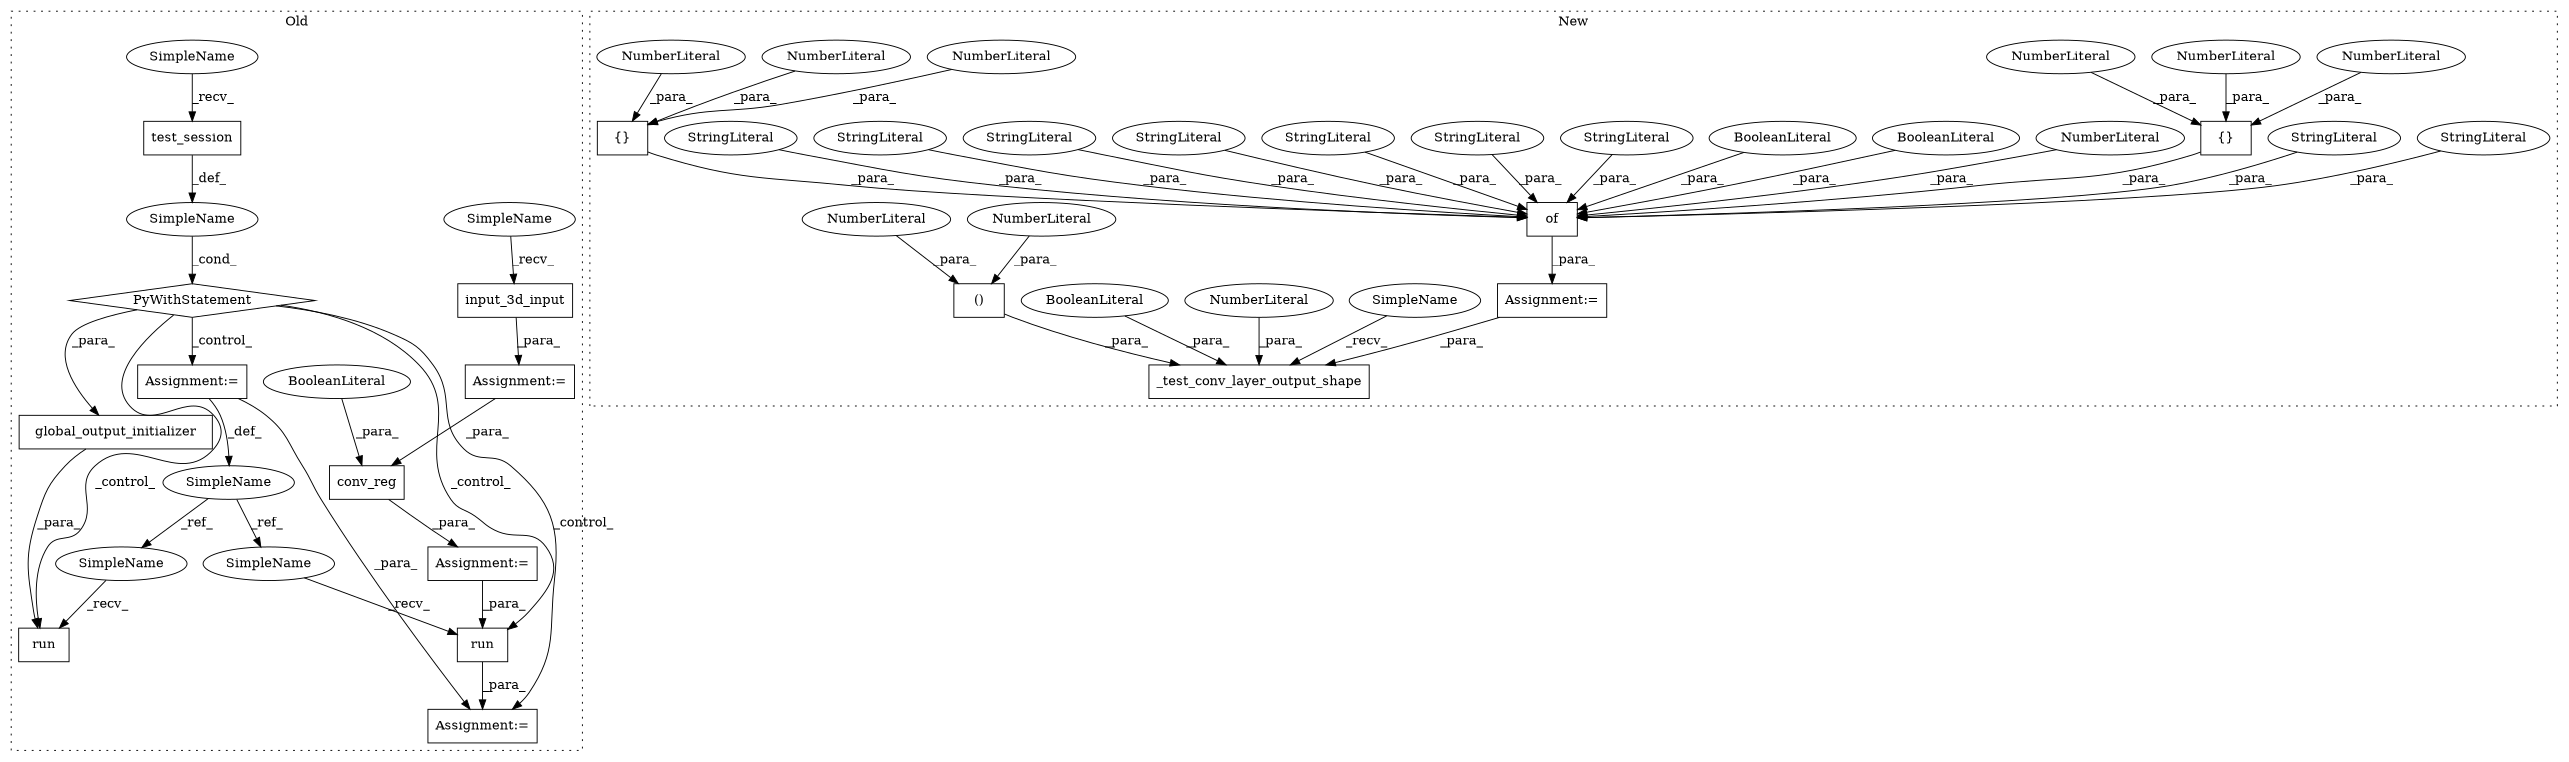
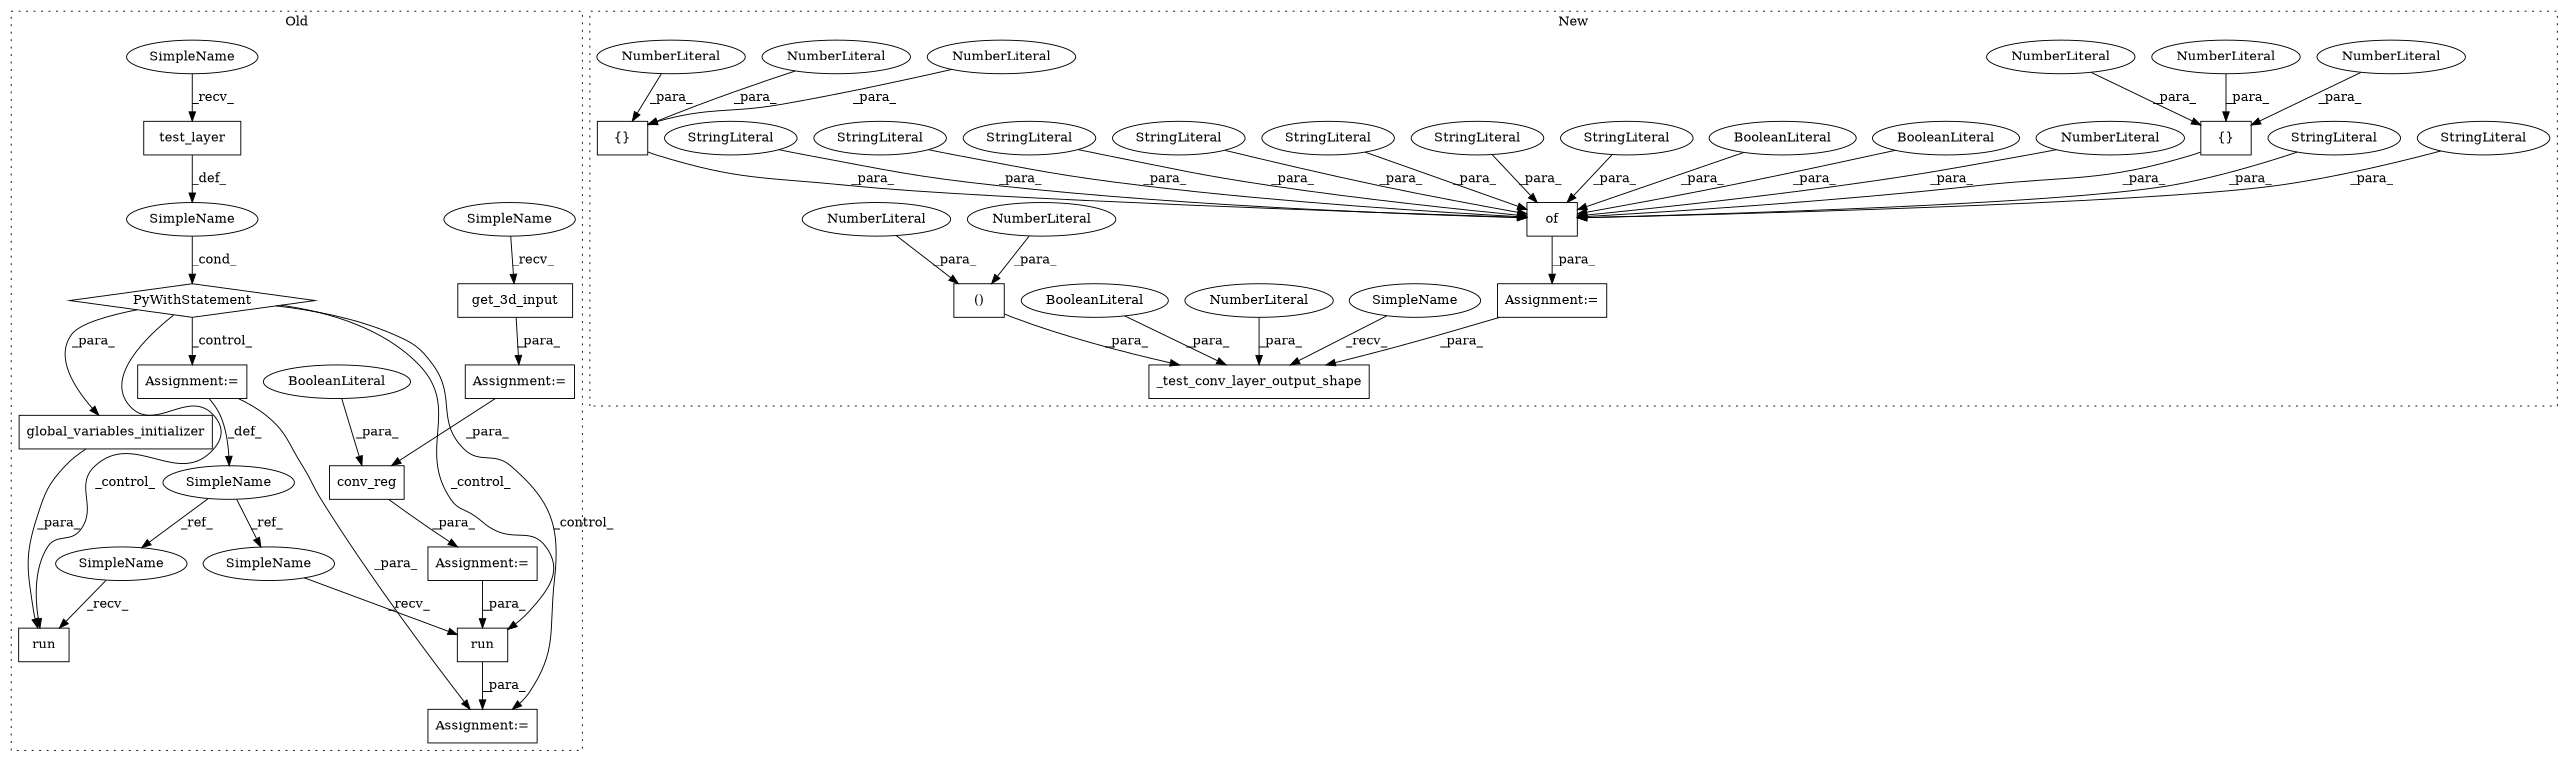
(192, 138) -> (192, 138)
(515, 301) -> (515, 301)
(116, 432) -> (116, 432)
